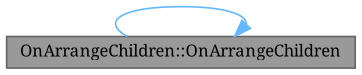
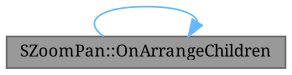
(181, 52) -> (146, 52)
